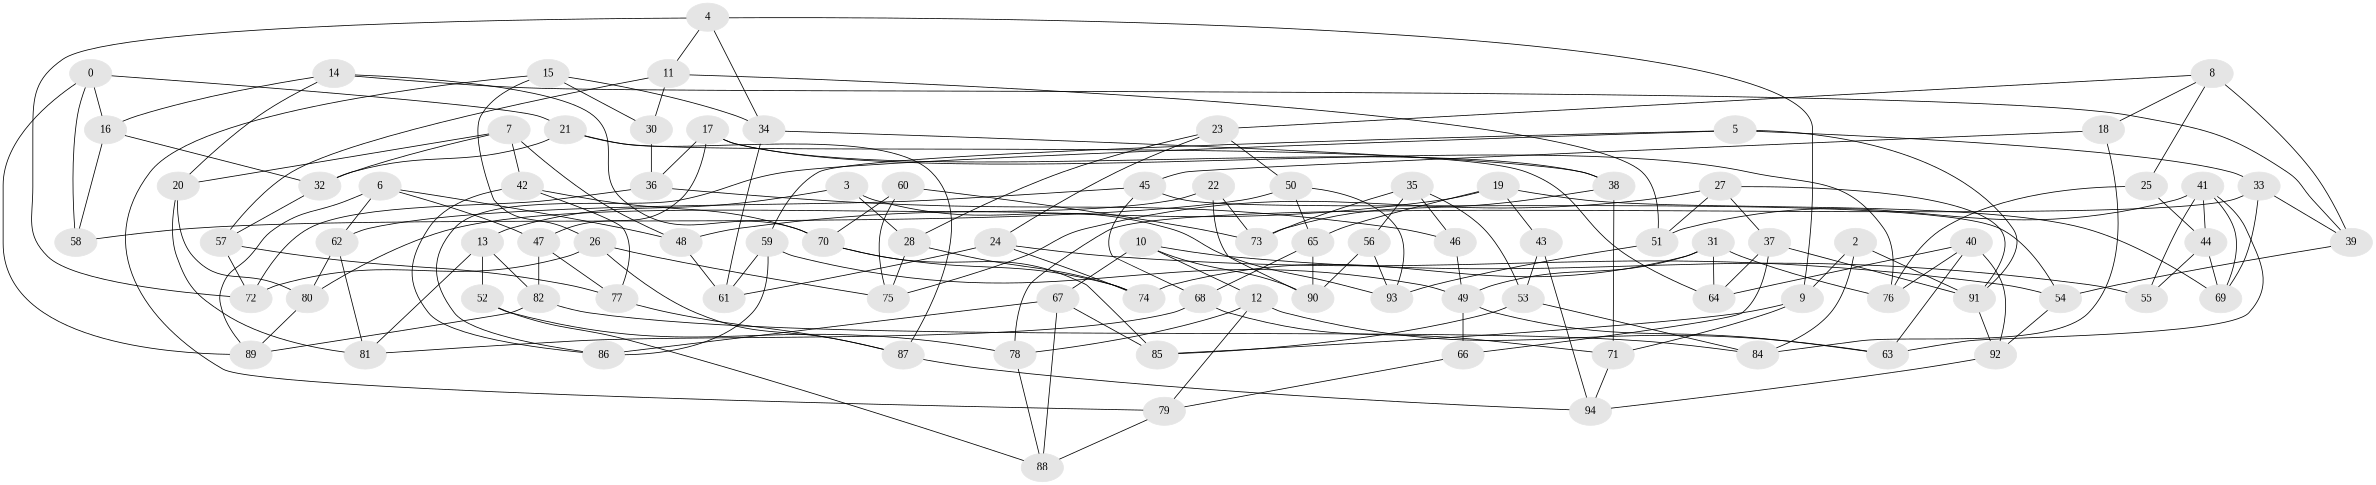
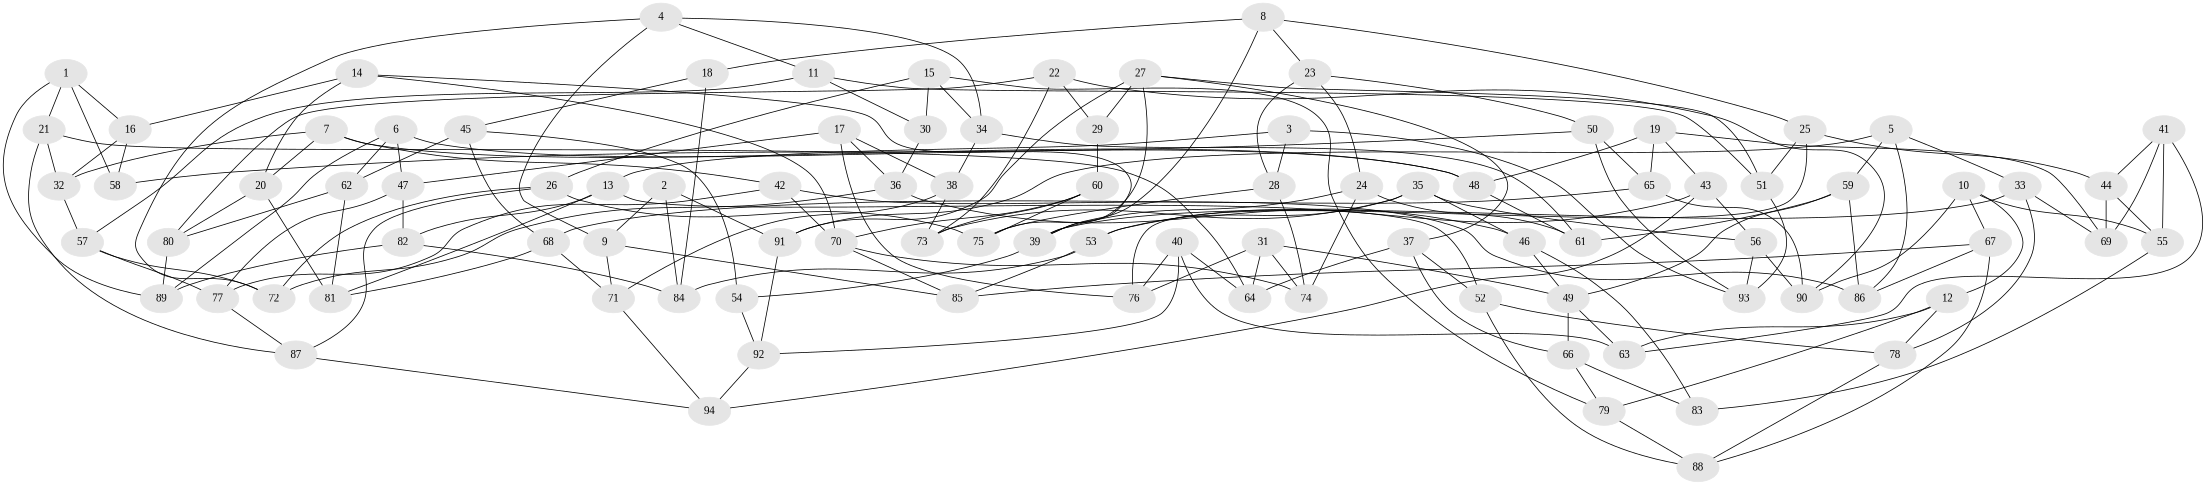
(91, 74) -> (66, 74)
none -> (1097, 130)
none -> (1731, 214)
(2059, 218) -> (1784, 158)
(1581, 262) -> (1196, 210)
(1905, 279) -> (1437, 265)
none -> (1697, 411)
